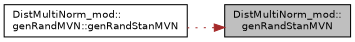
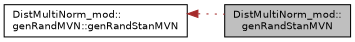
(201, 28) -> (211, 14)
